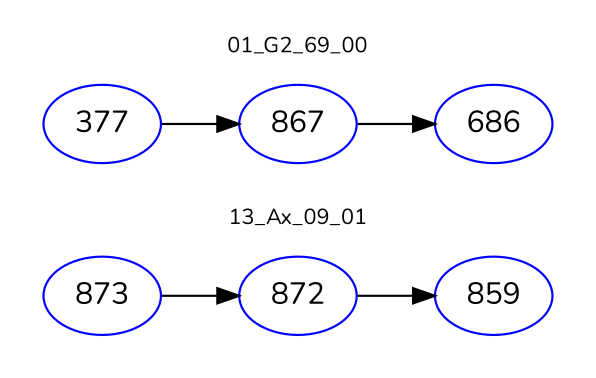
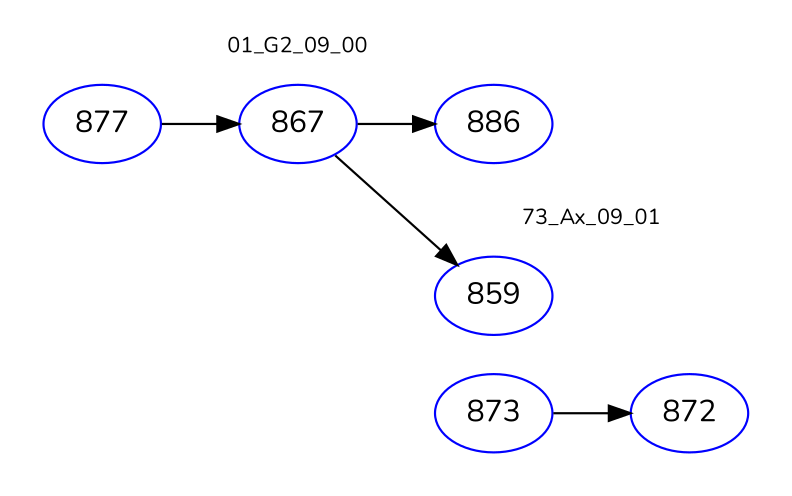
(298, 47) -> (298, 47)
(102, 124) -> (102, 124)
(494, 124) -> (494, 124)
(298, 219) -> (592, 219)
(385, 296) -> (388, 203)
